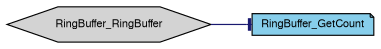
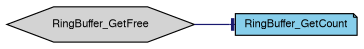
(109, 24) -> (101, 24)
